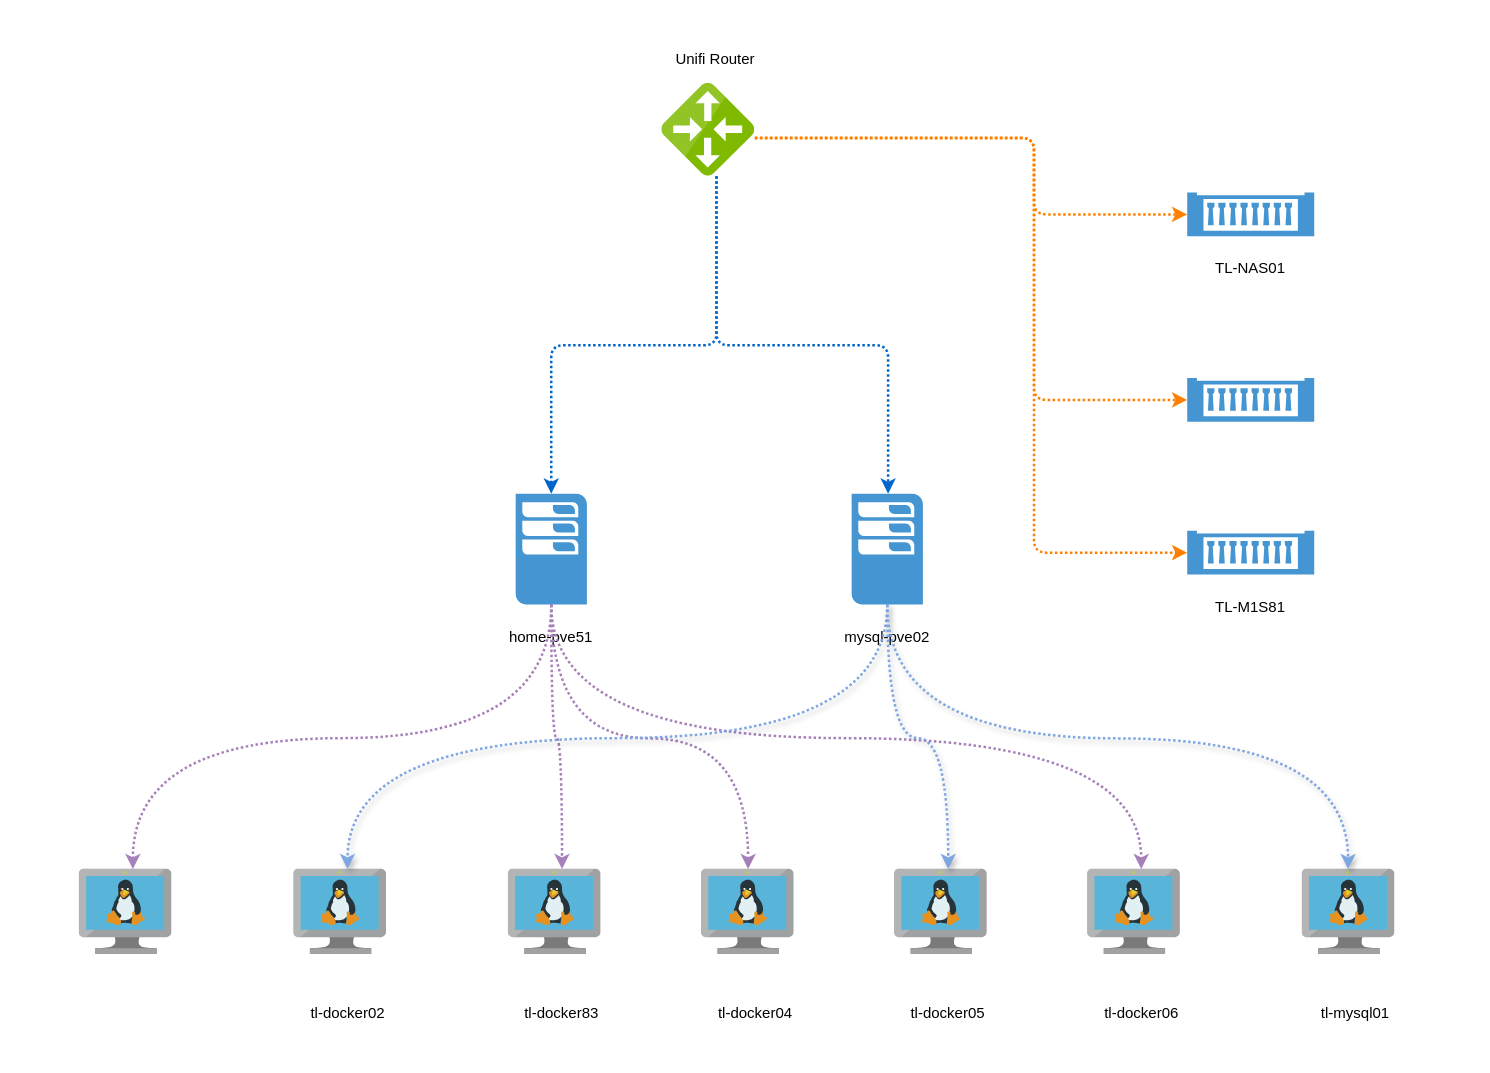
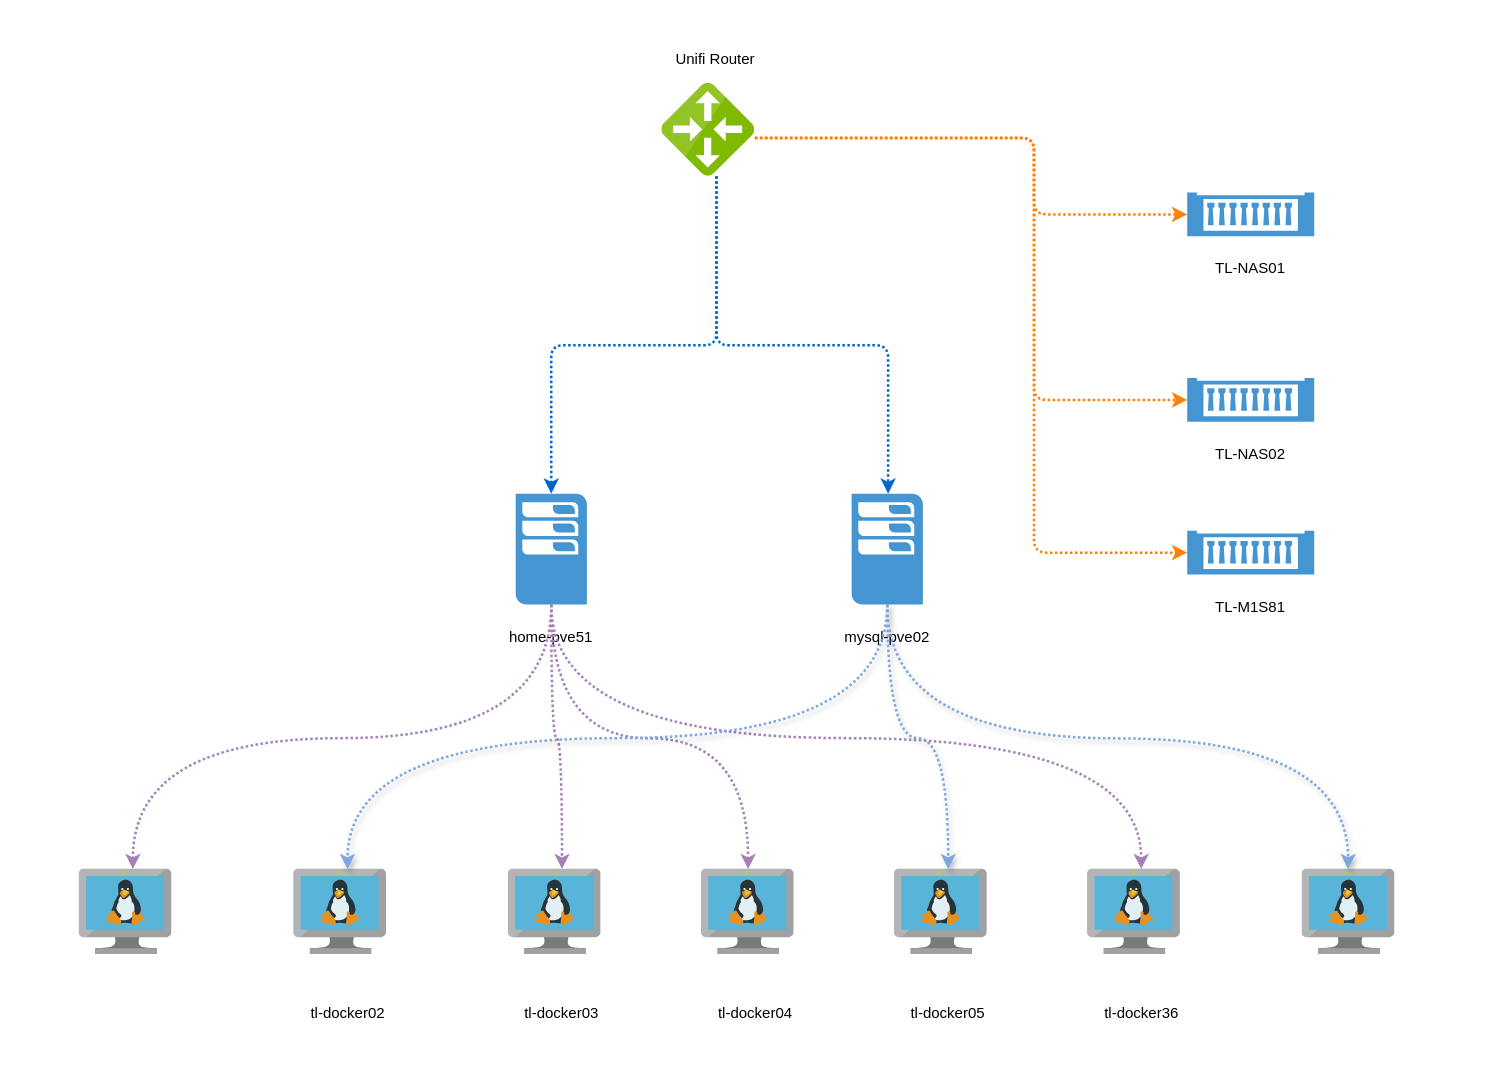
none -> (1251, 454)
(562, 1013) -> (562, 1013)
(1142, 1013) -> (1142, 1013)
(1356, 1013) -> none
